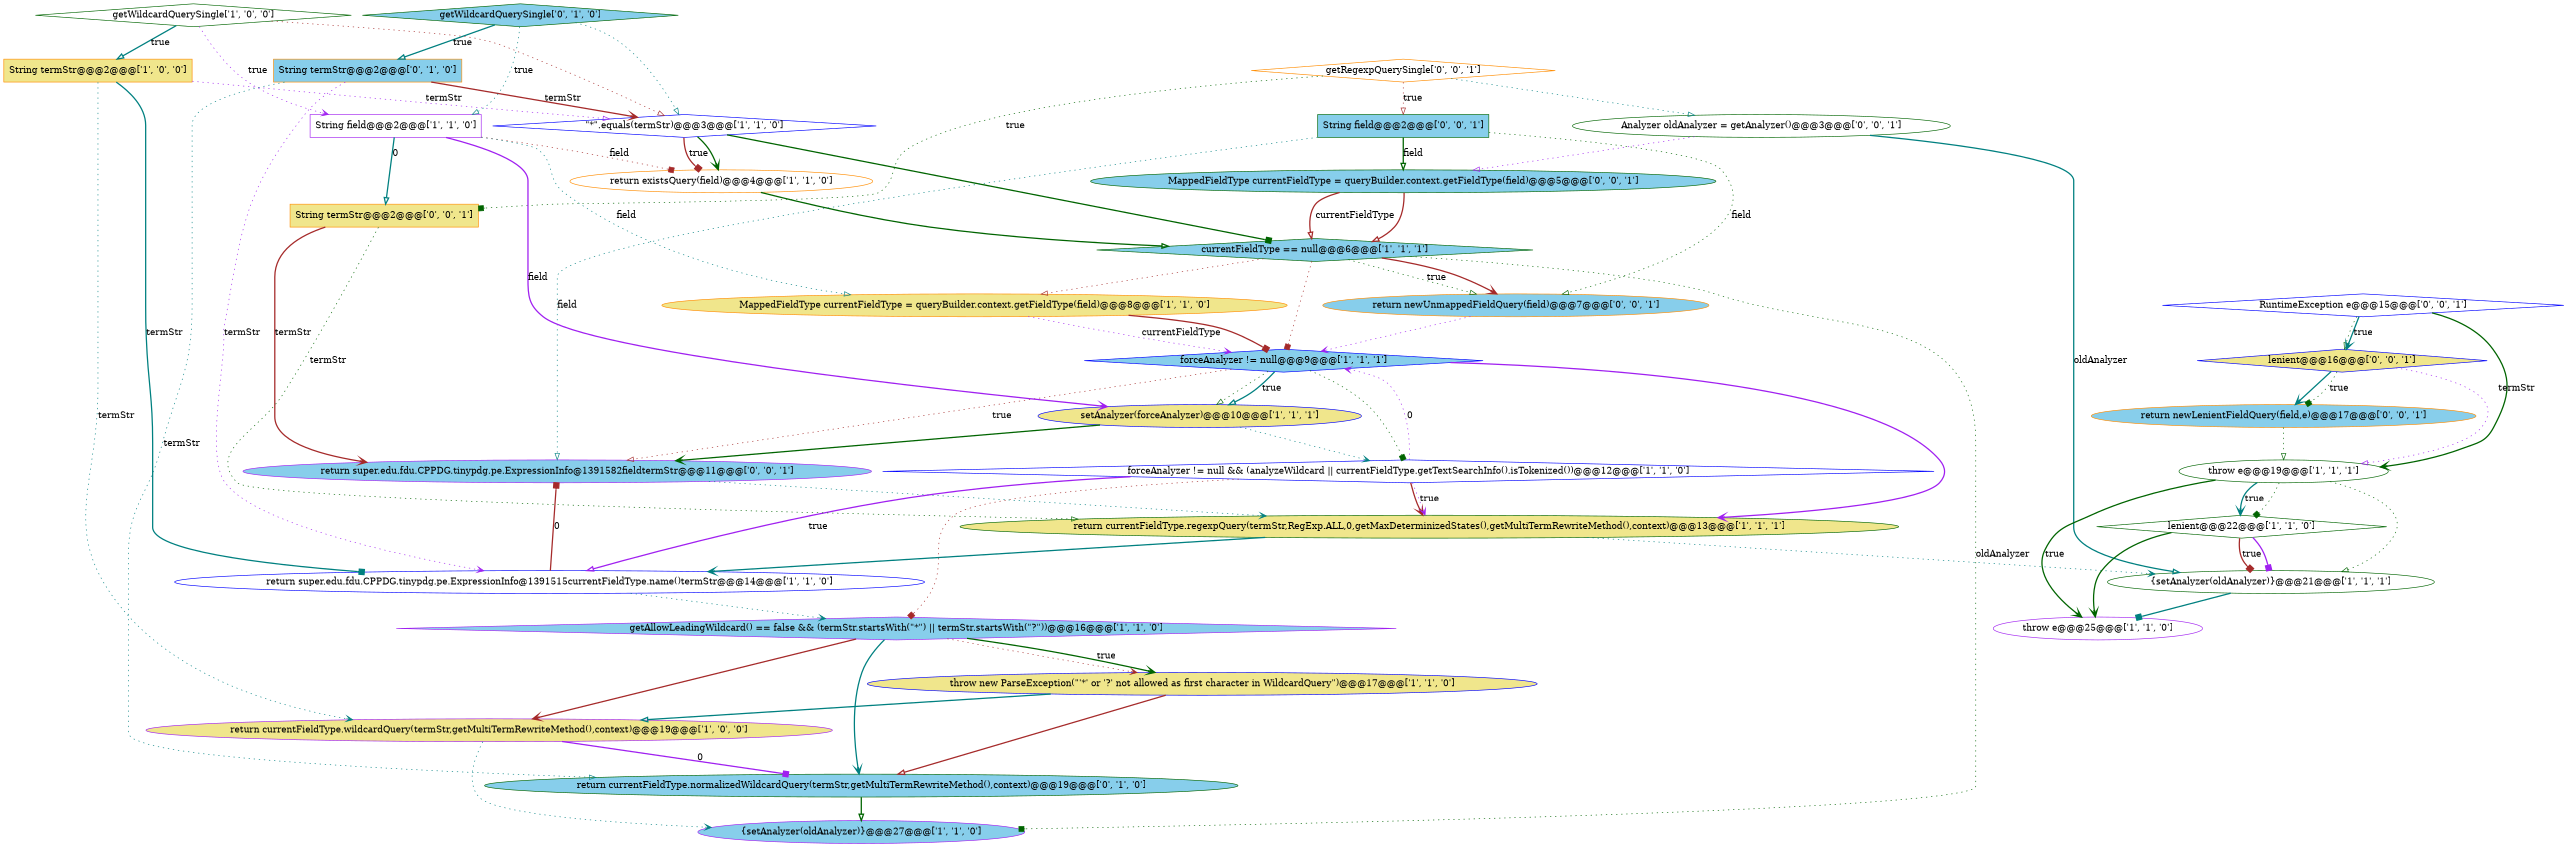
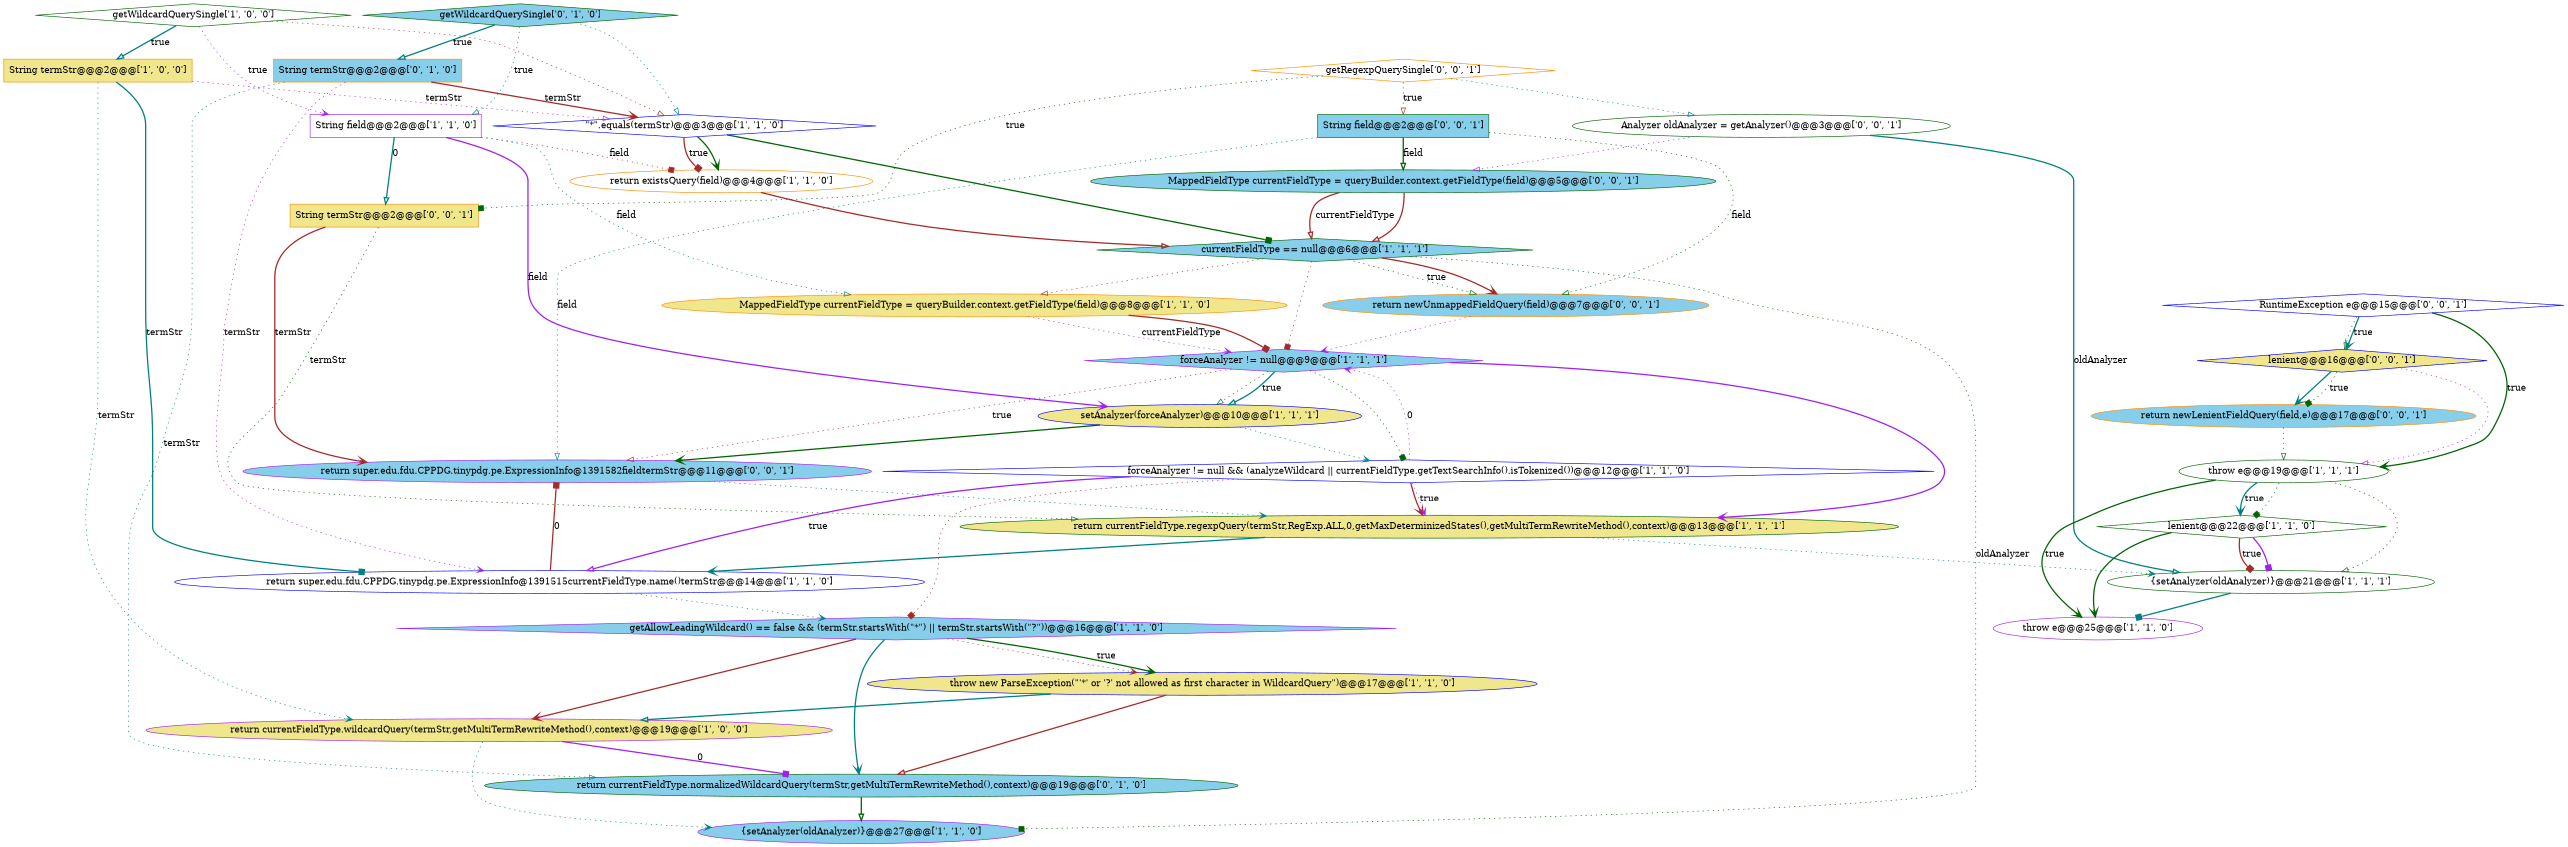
(960, 231) -> (960, 231)
(1284, 361) -> (1284, 361)
(2517, 388) -> (2517, 388)
